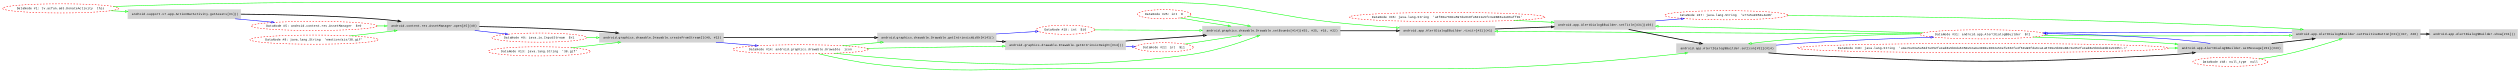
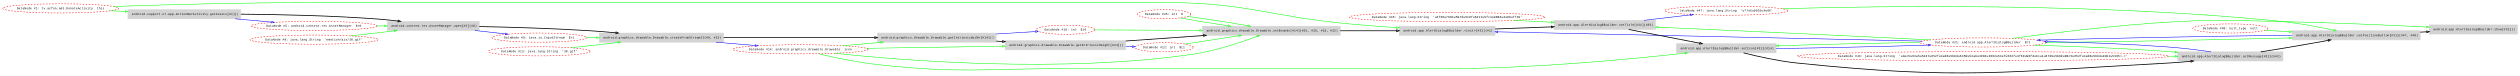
none -> (2219, 20)
(1709, 33) -> (1710, 36)
